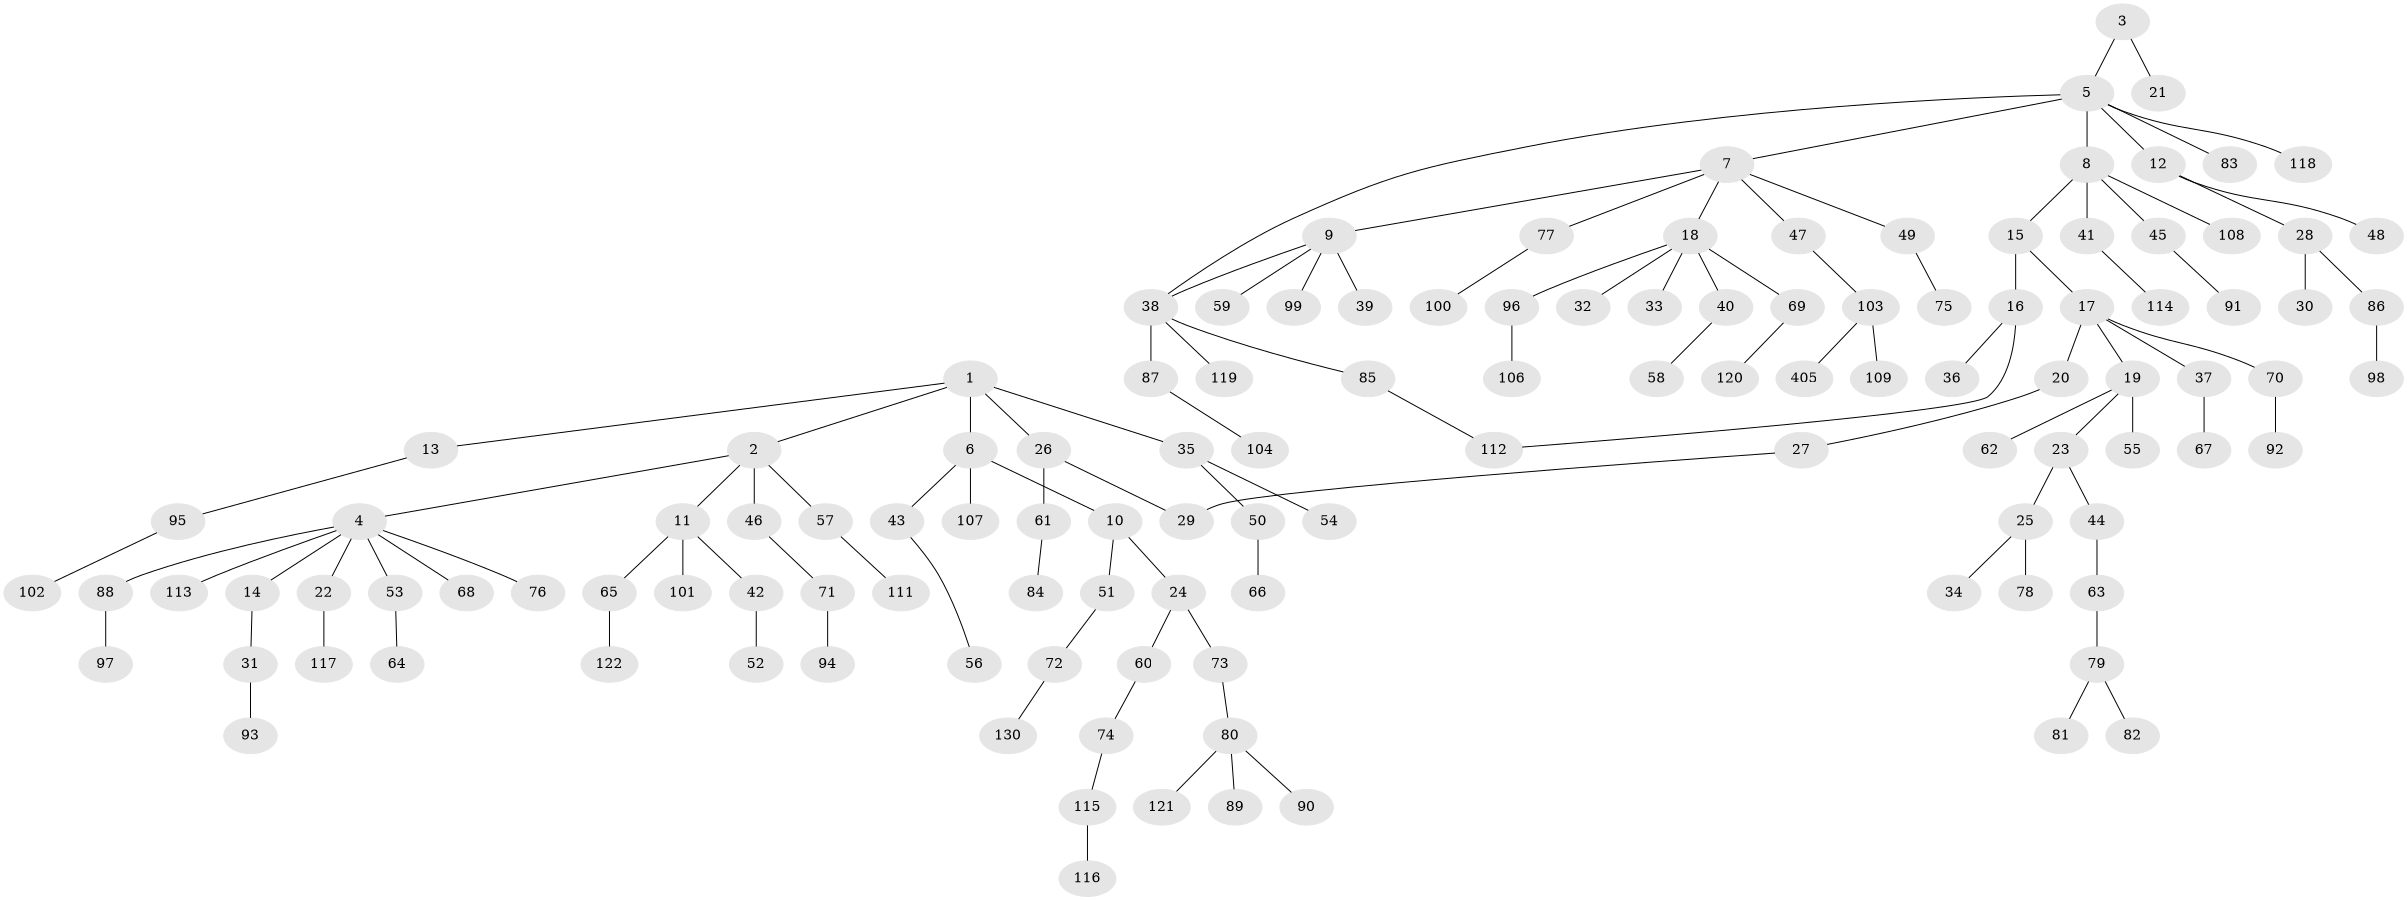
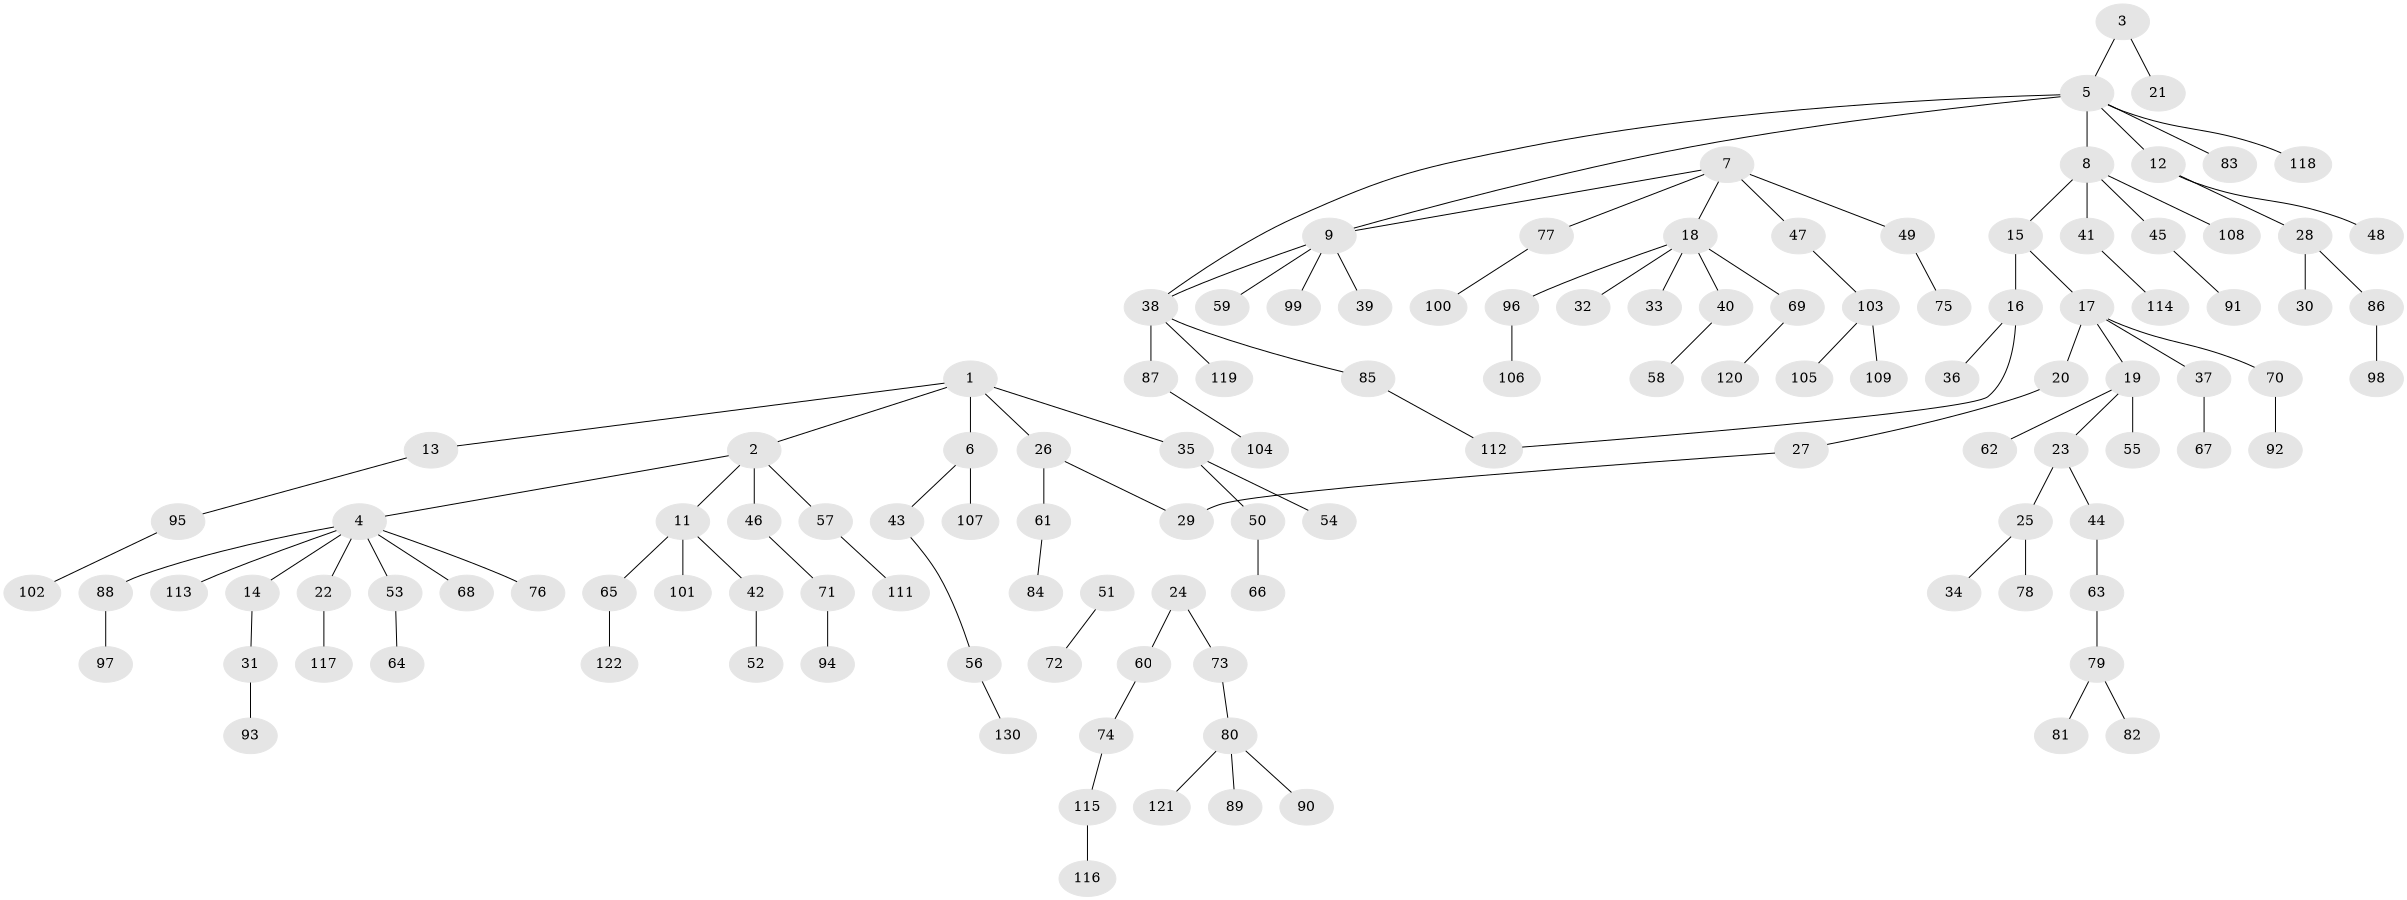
(1907, 129) -> (1704, 145)
(1804, 379) -> (1804, 379)
(1115, 522) -> none
(1031, 700) -> (991, 700)
